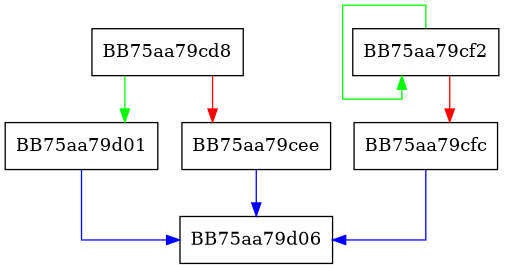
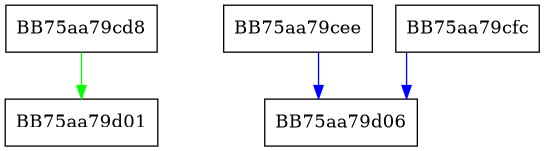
(426, 52) -> none
(213, 92) -> none
(89, 240) -> none
